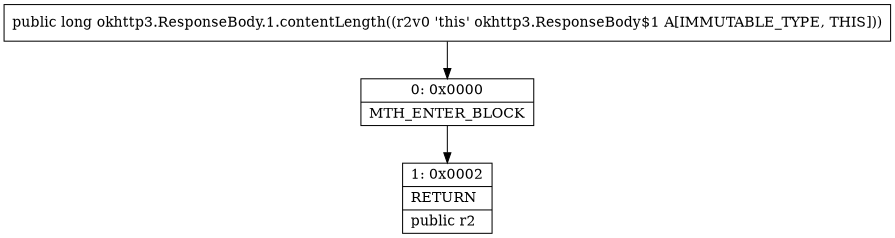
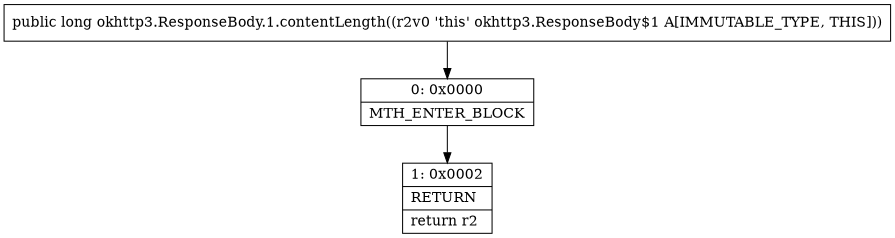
(443, 221) -> (445, 221)
